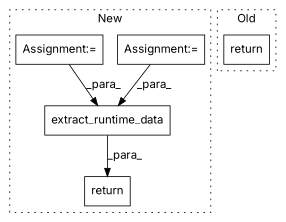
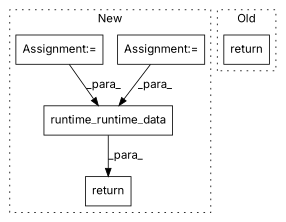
(107, 120) -> (108, 120)
